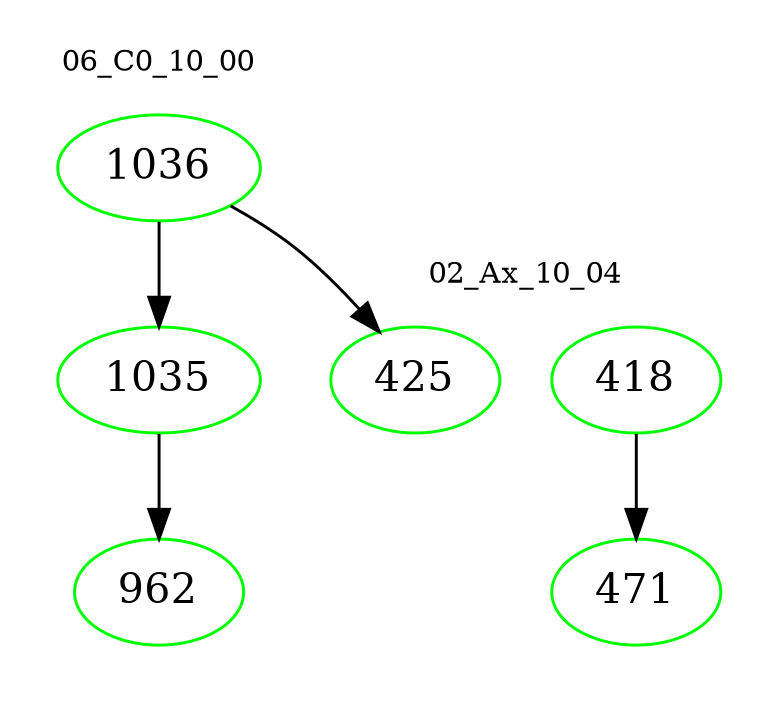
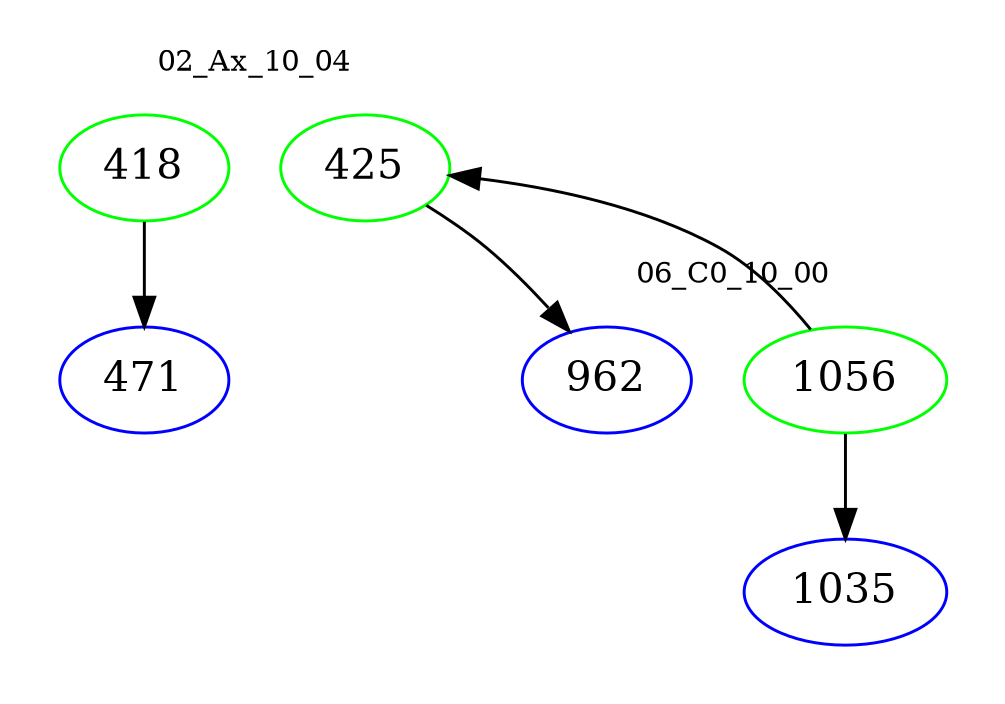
(159, 168) -> (845, 380)
(159, 380) -> (845, 592)
(159, 472) -> (518, 276)
(159, 592) -> (607, 380)
(636, 592) -> (144, 380)
